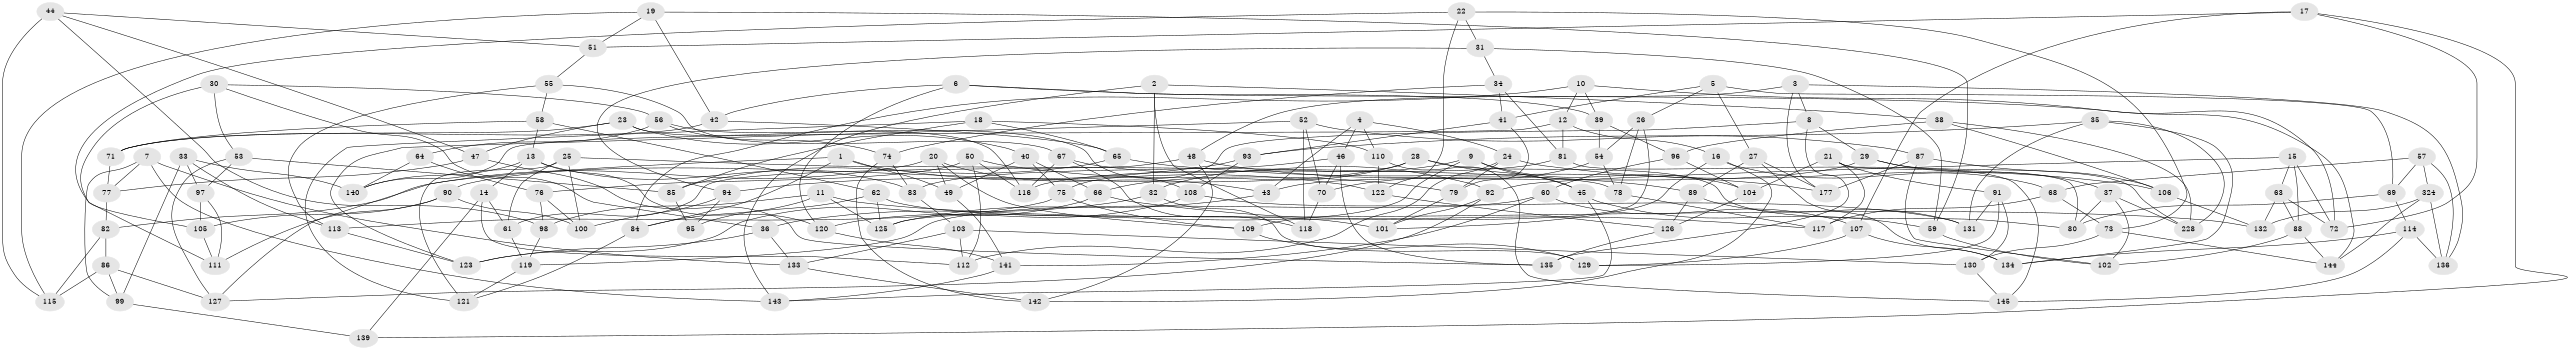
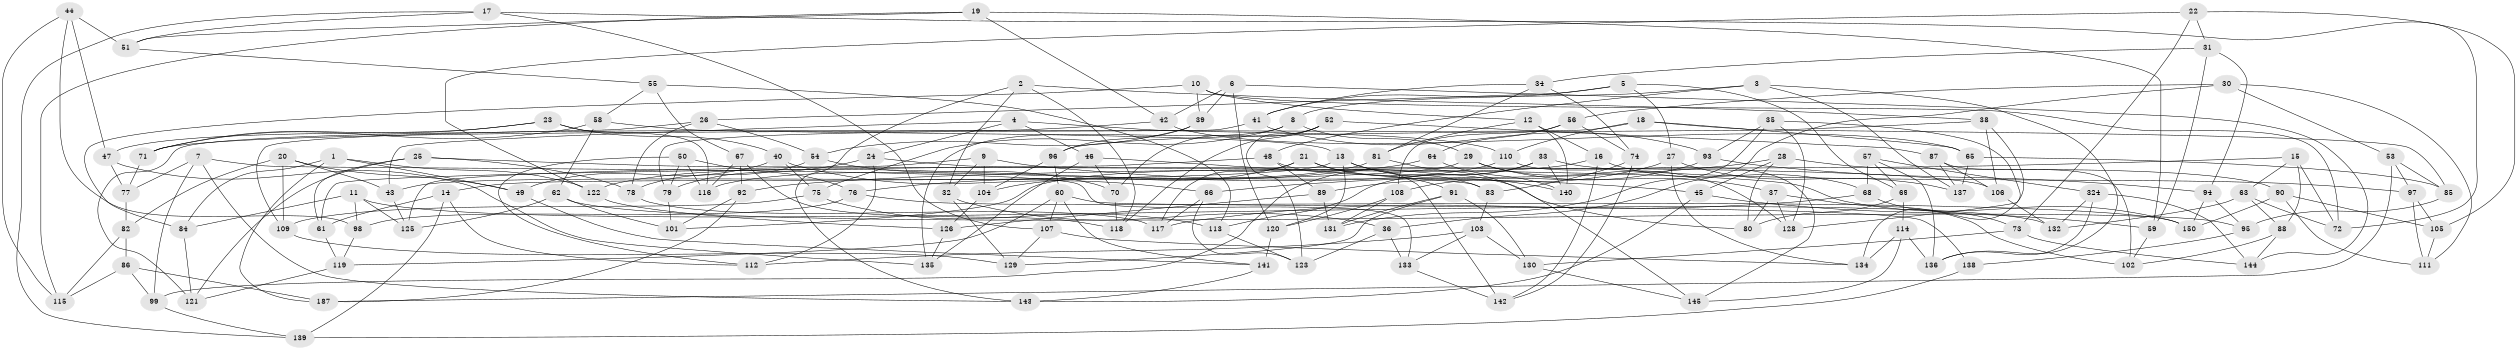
(1826, 193) -> (1960, 193)
(581, 229) -> (2190, 229)
(2189, 229) -> (1789, 229)
none -> (1969, 266)
(215, 302) -> (324, 302)
